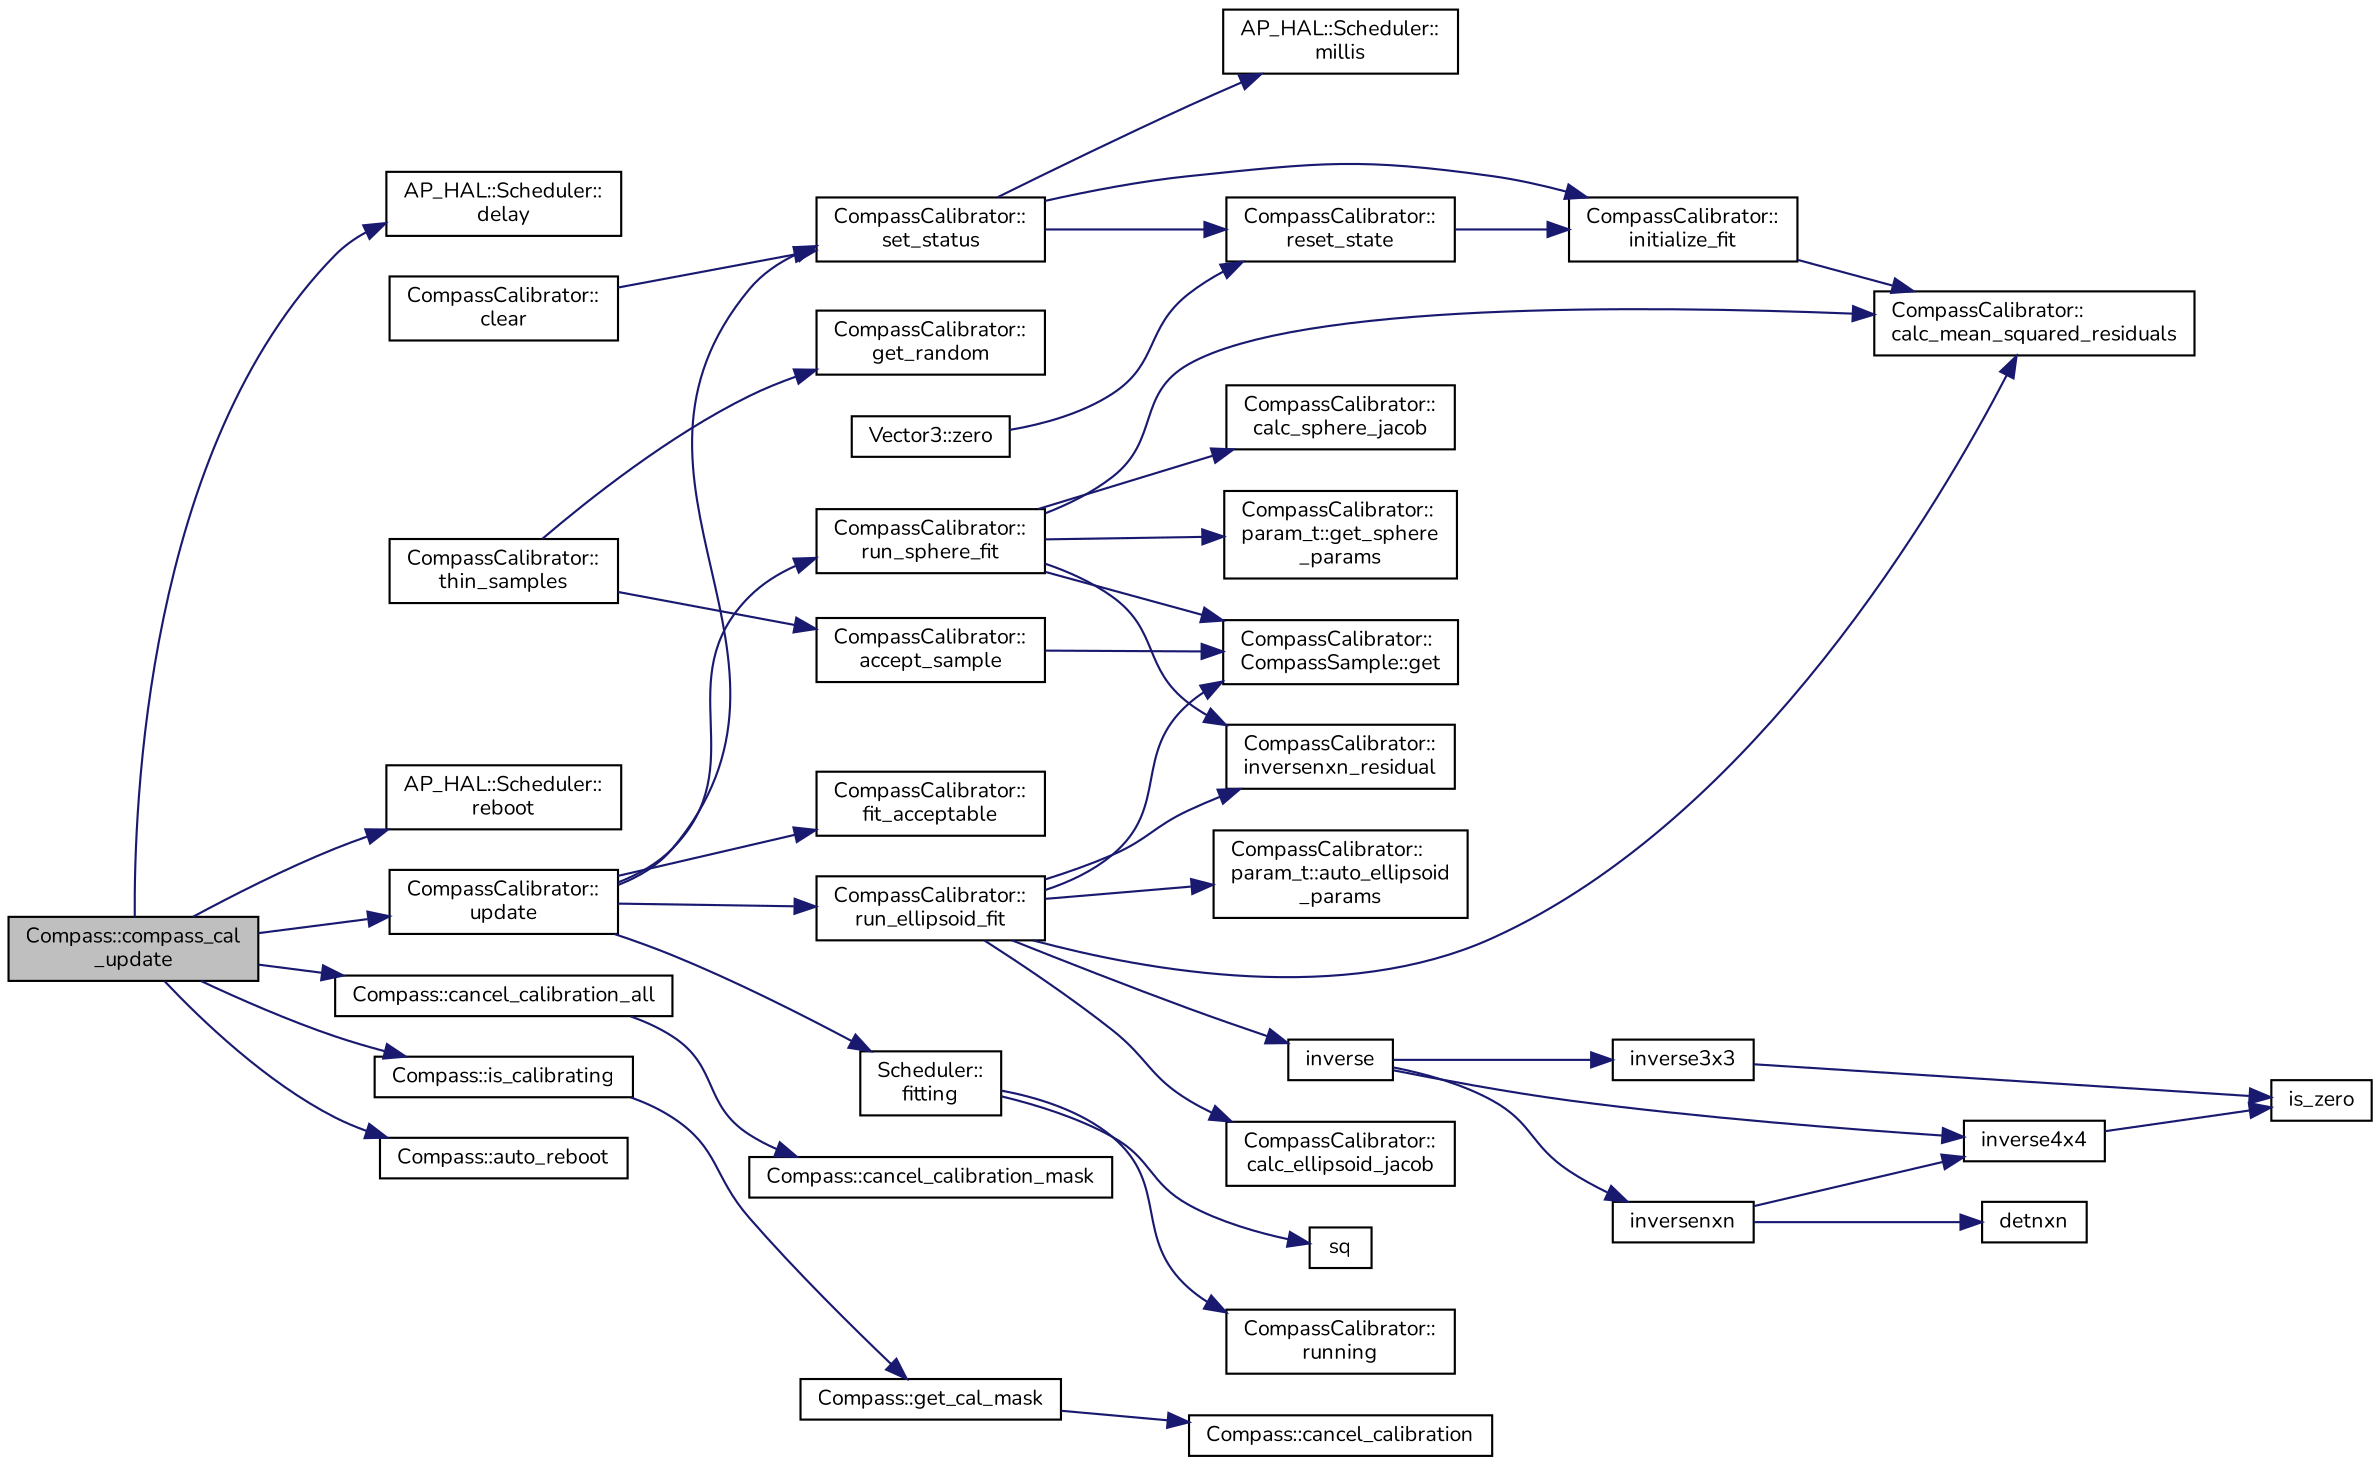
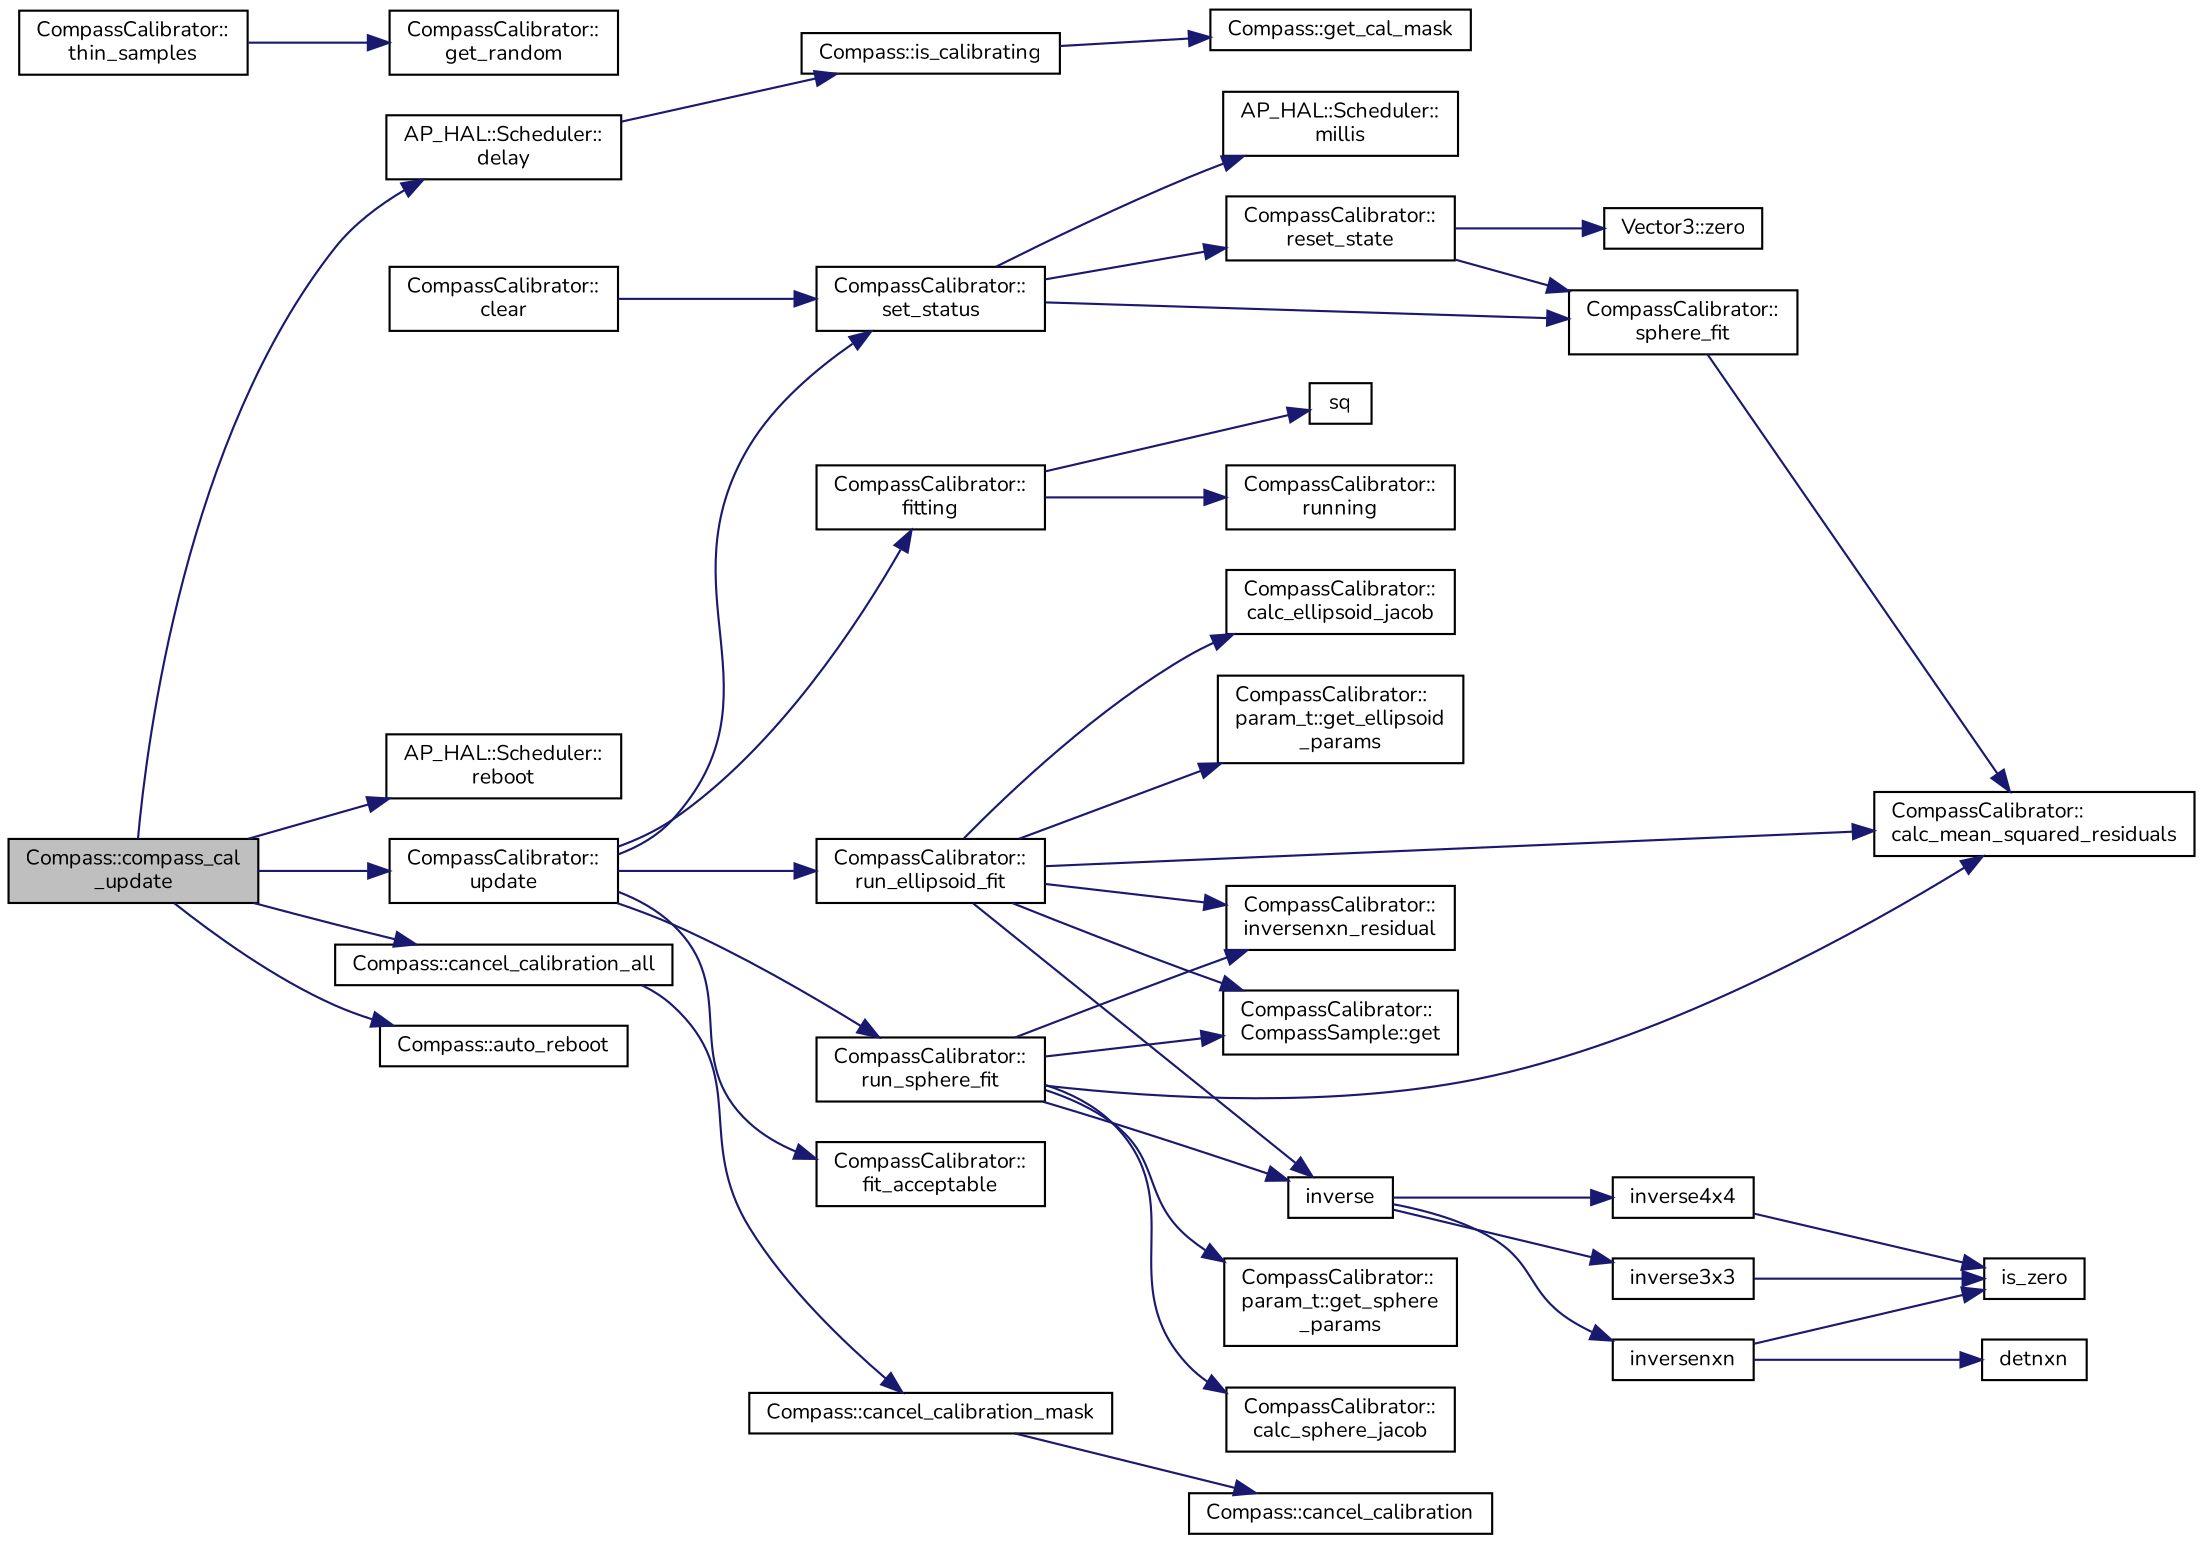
(1683, 229) -> (1683, 322)
(1134, 374) -> (1519, 228)
(931, 650) -> none
(1341, 874) -> (1341, 719)
(291, 1020) -> (718, 100)
(931, 1083) -> (931, 497)
none -> (1156, 1137)
(1848, 1184) -> (1858, 1319)
(1114, 1416) -> (1125, 1461)
